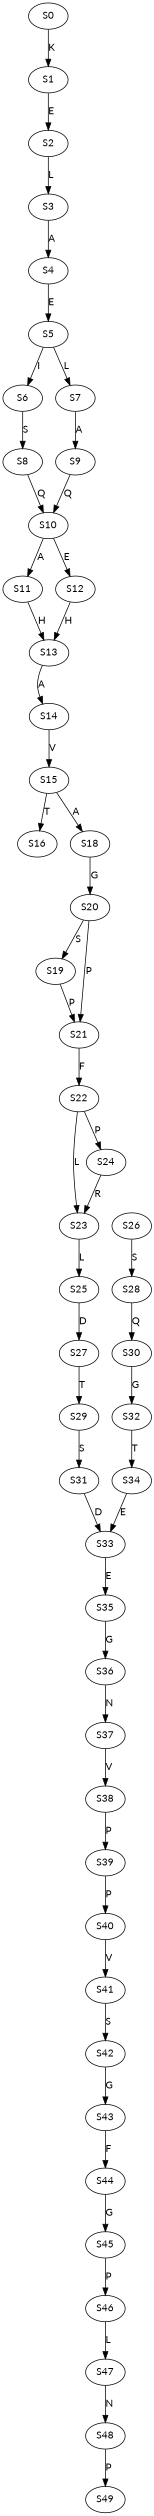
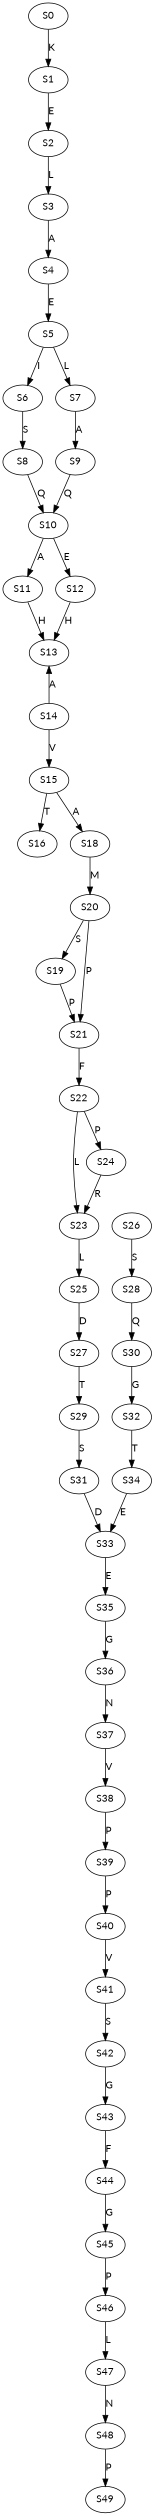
(38, 681) -> (49, 688)
(95, 876) -> (95, 876)
